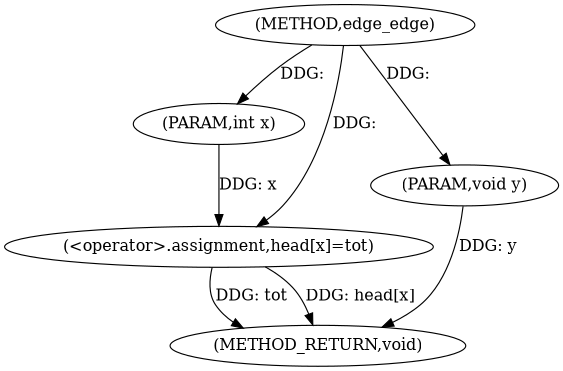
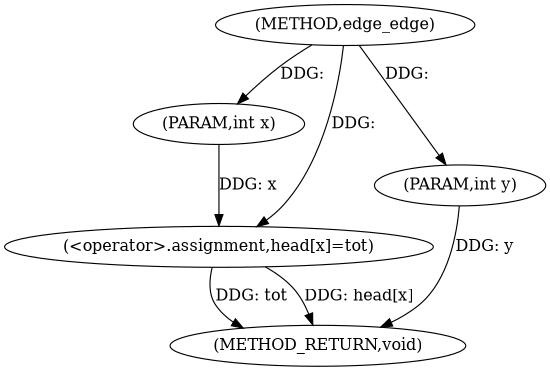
(465, 185) -> (460, 185)
